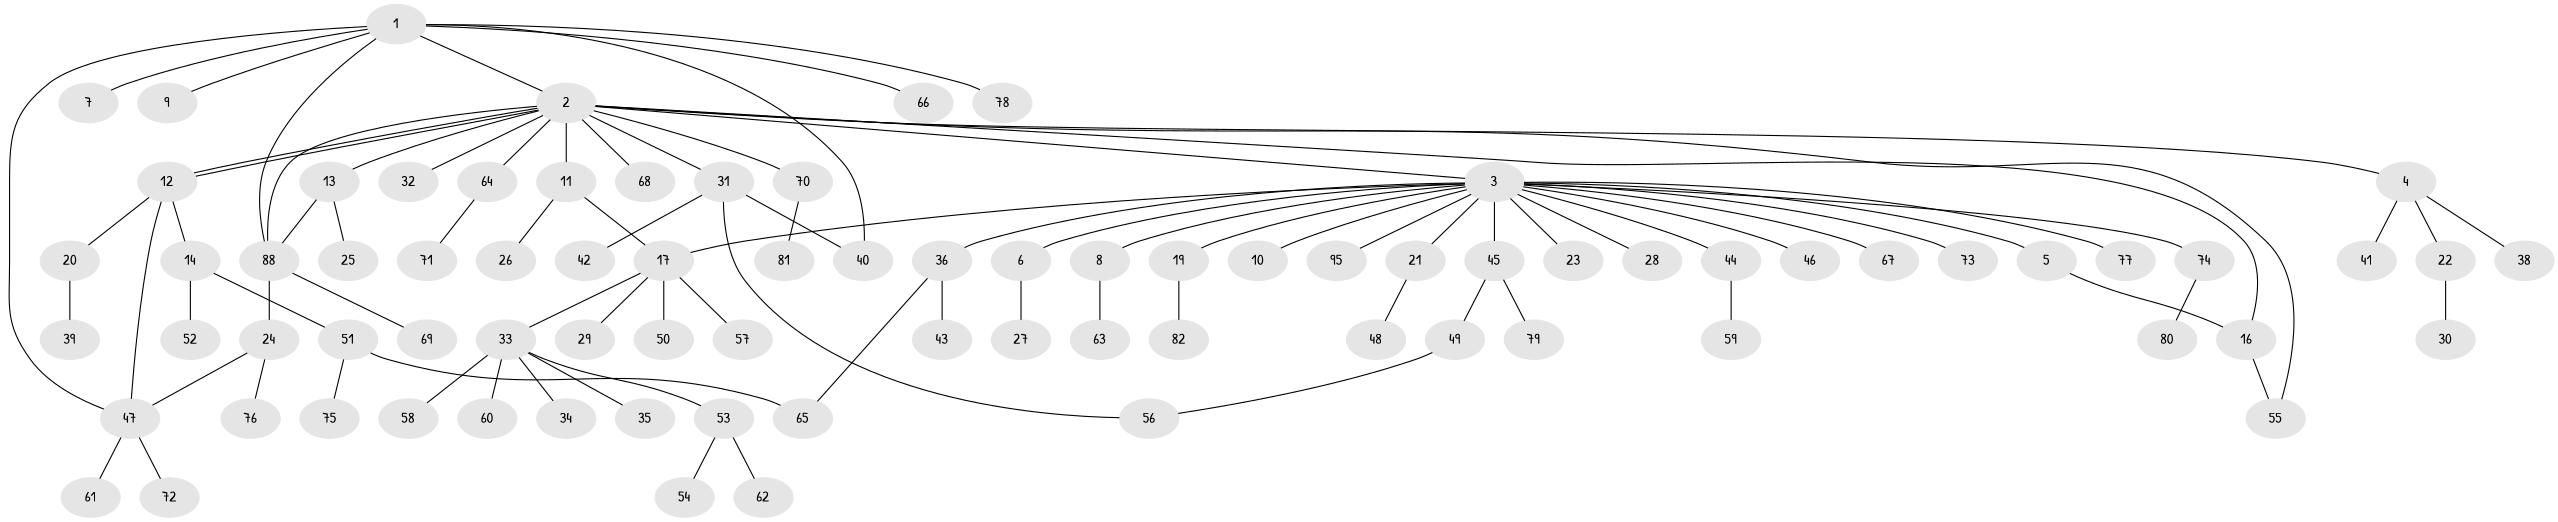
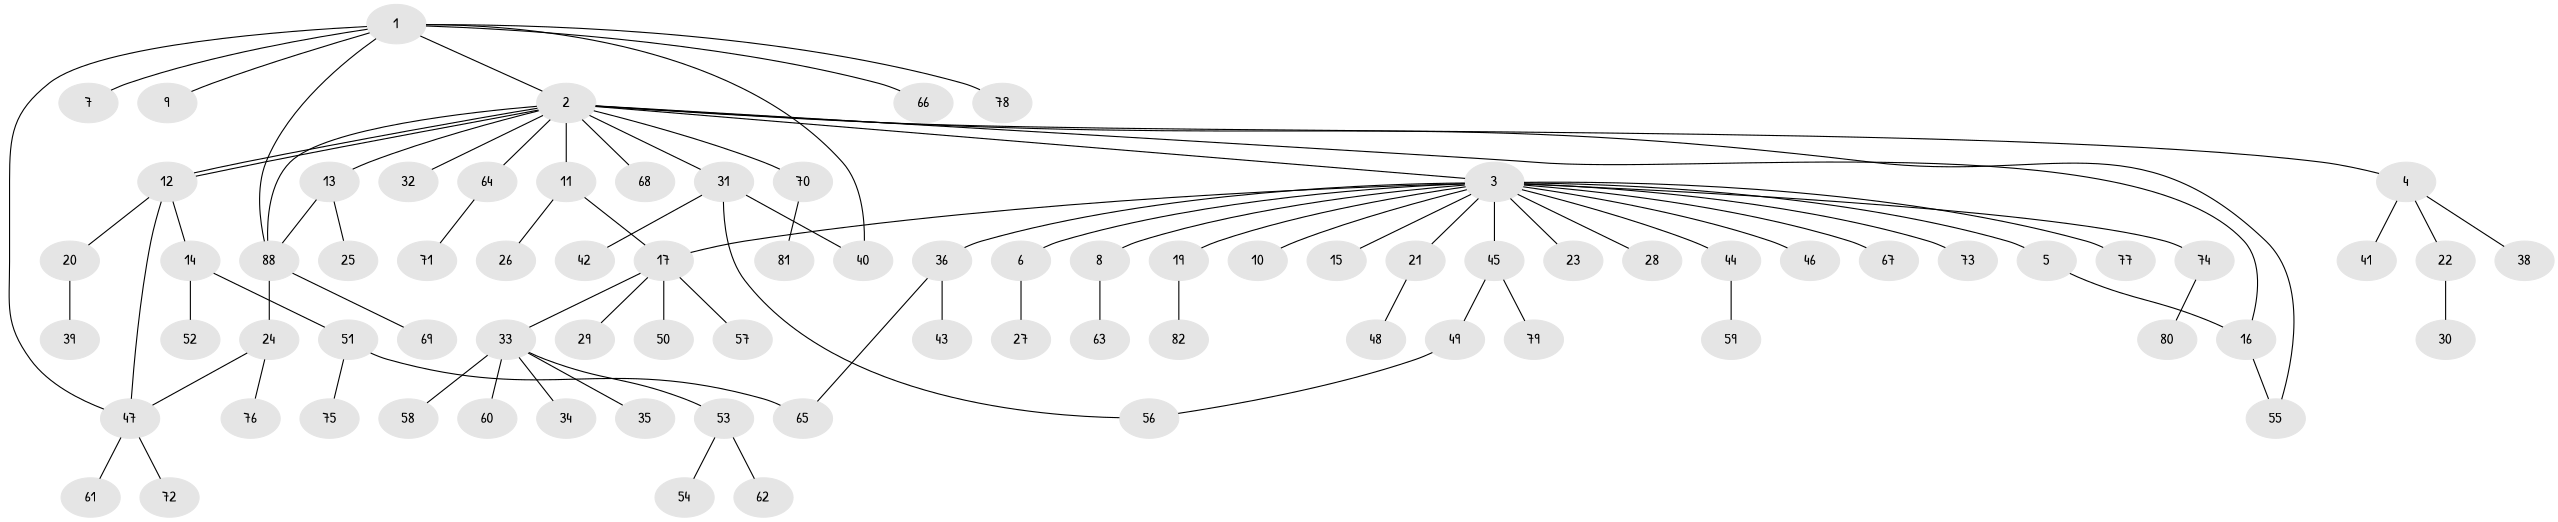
(1337, 261) -> (1337, 261)
